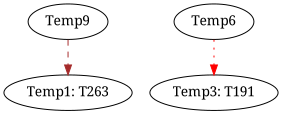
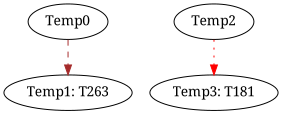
(68, 22) -> (68, 22)
(214, 22) -> (214, 22)
(214, 93) -> (214, 93)
